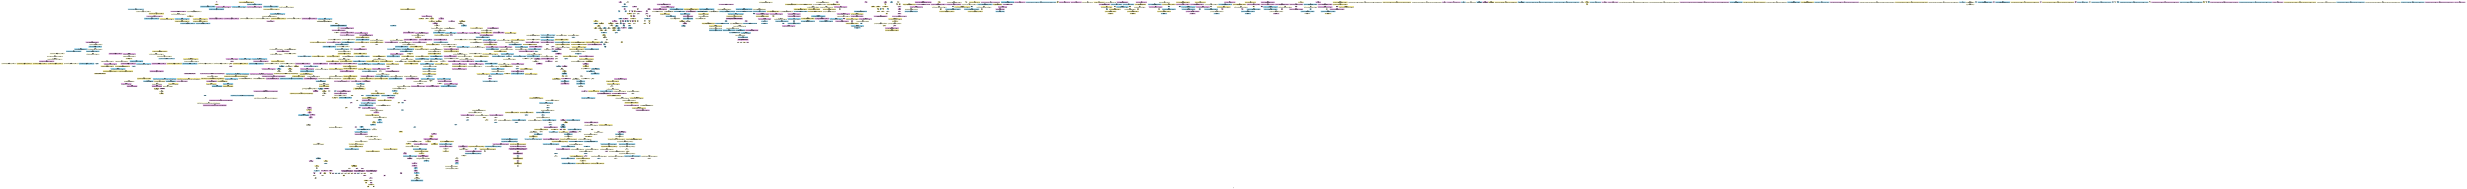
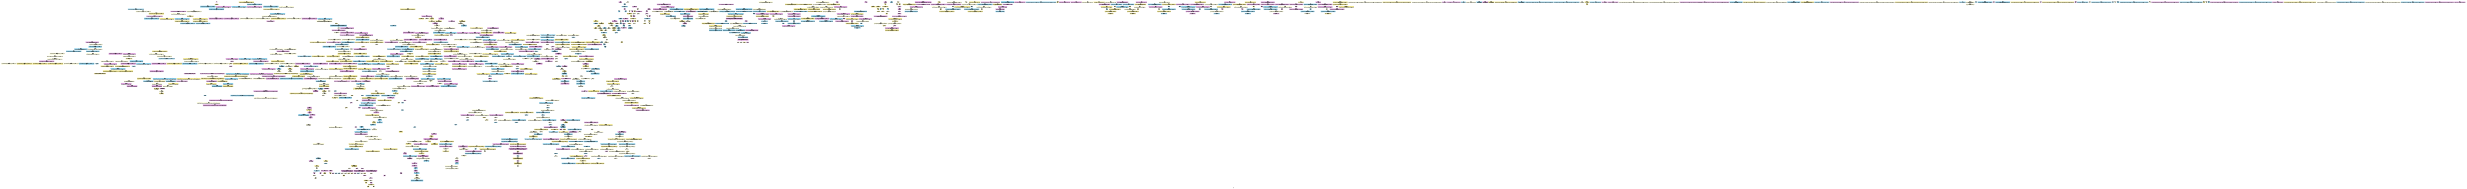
(1183, 2) -> none
(344, 91) -> none
